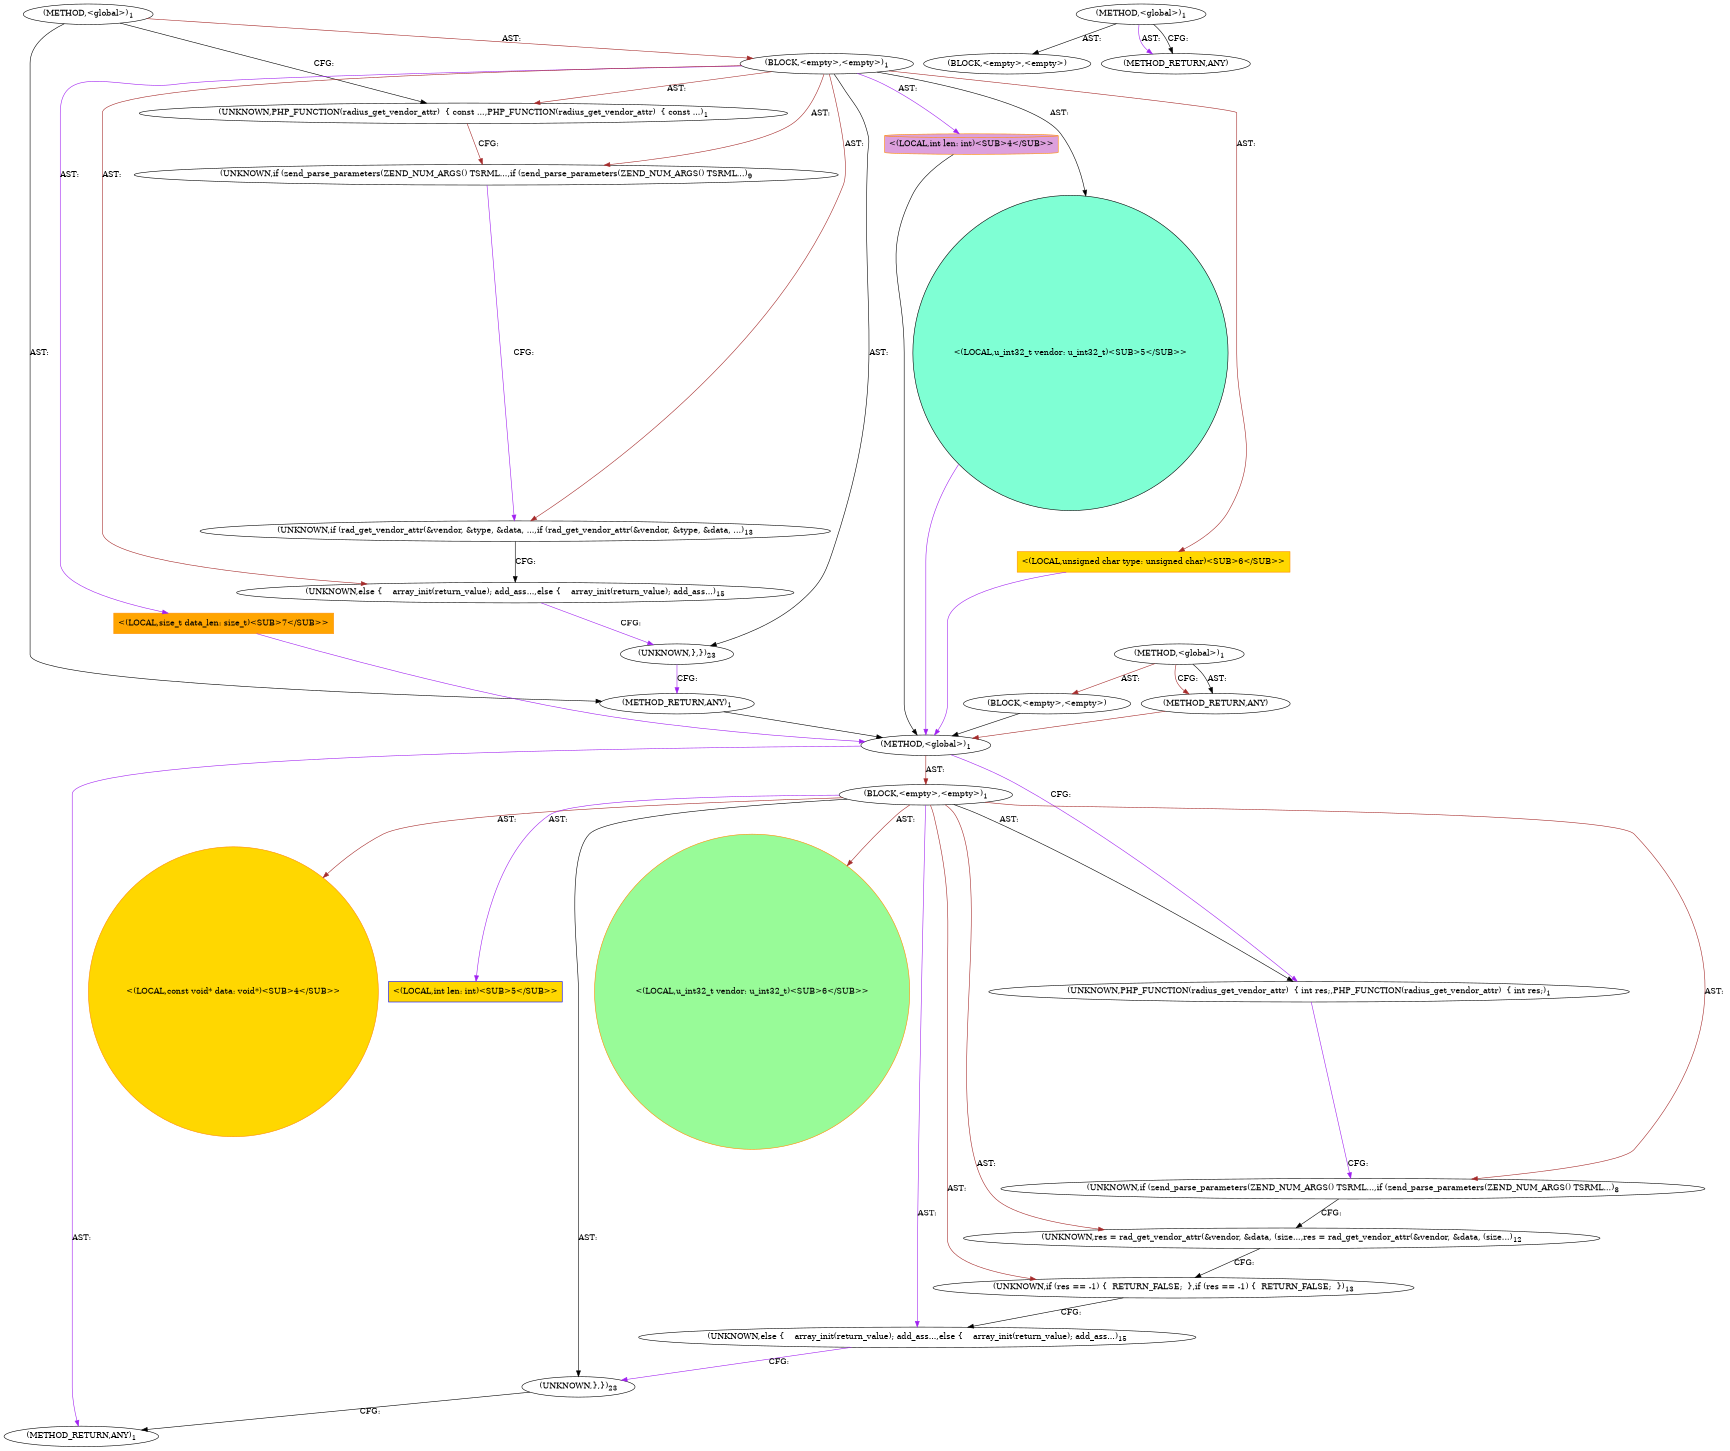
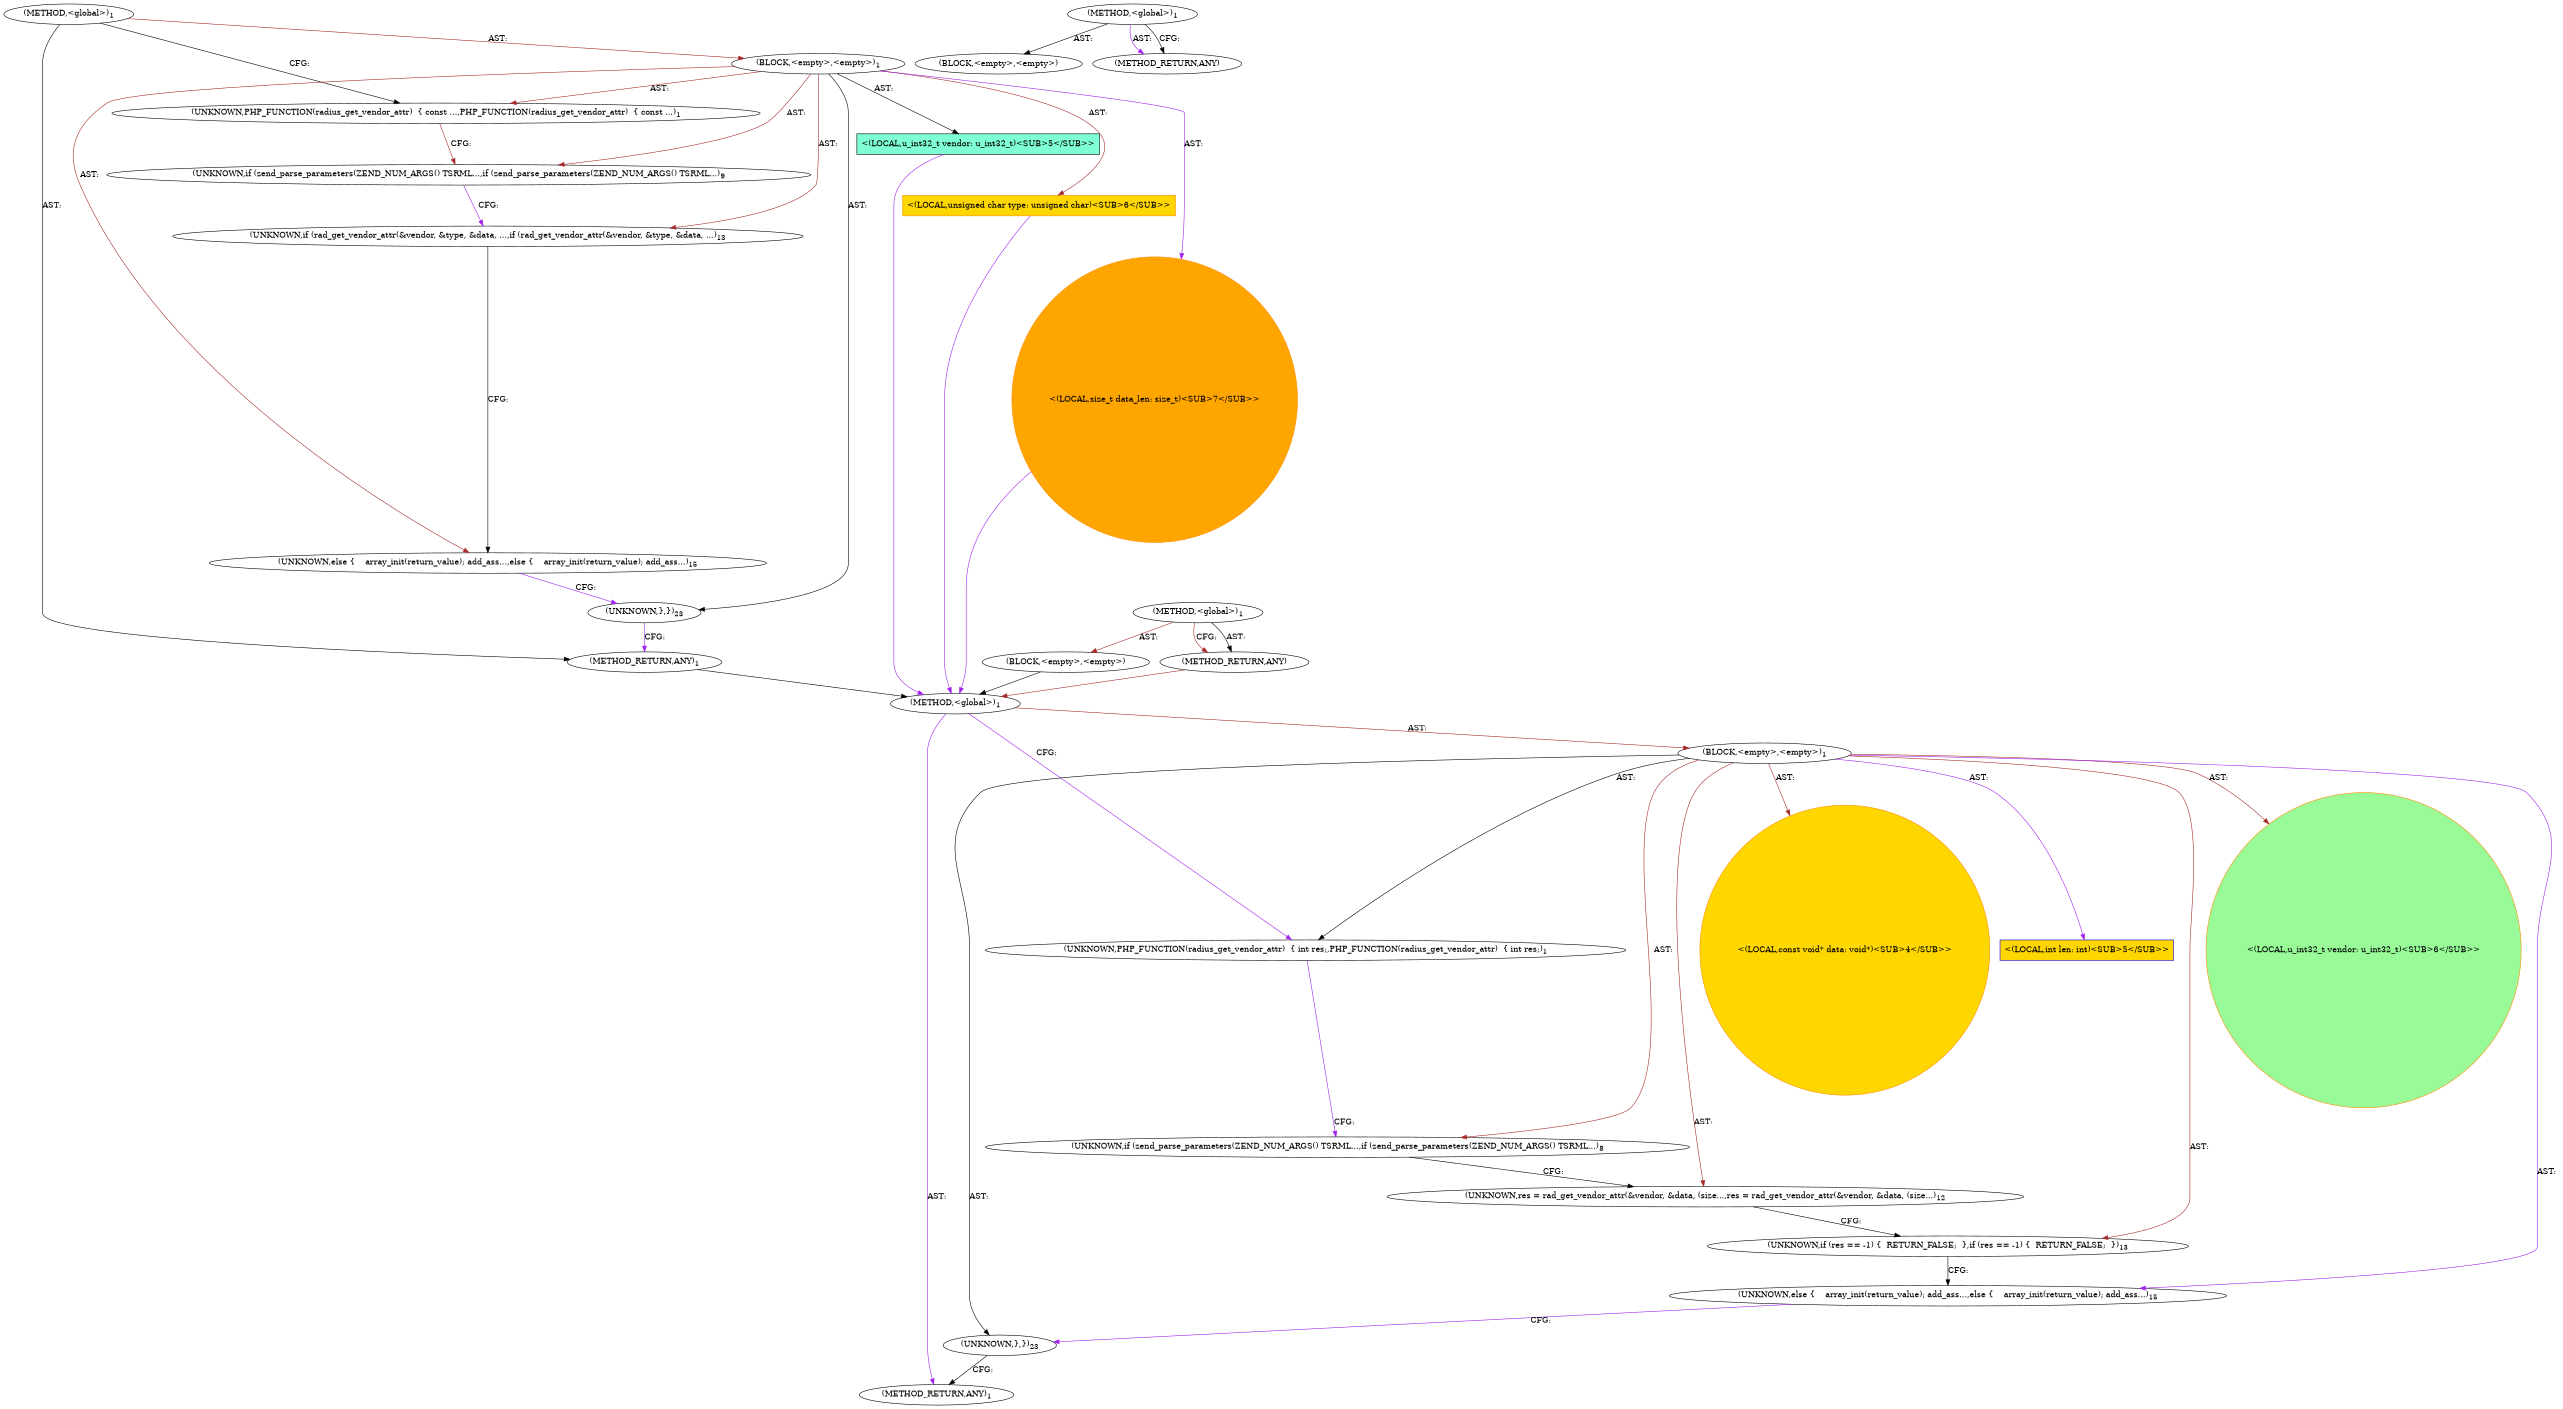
(971, 144) -> none
(1070, 353) -> (978, 144)
(224, 623) -> (1155, 400)
